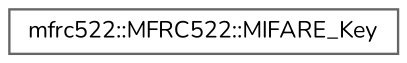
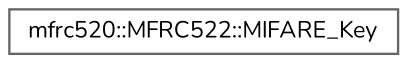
(204, 32) -> (204, 32)
